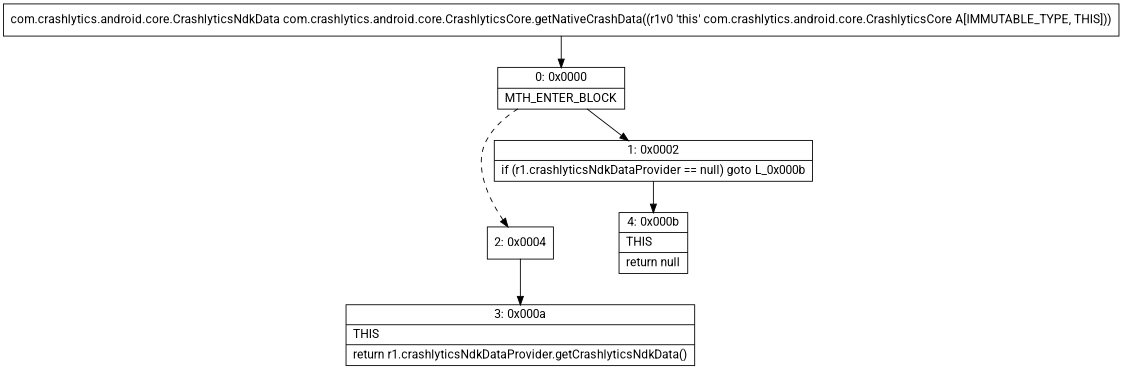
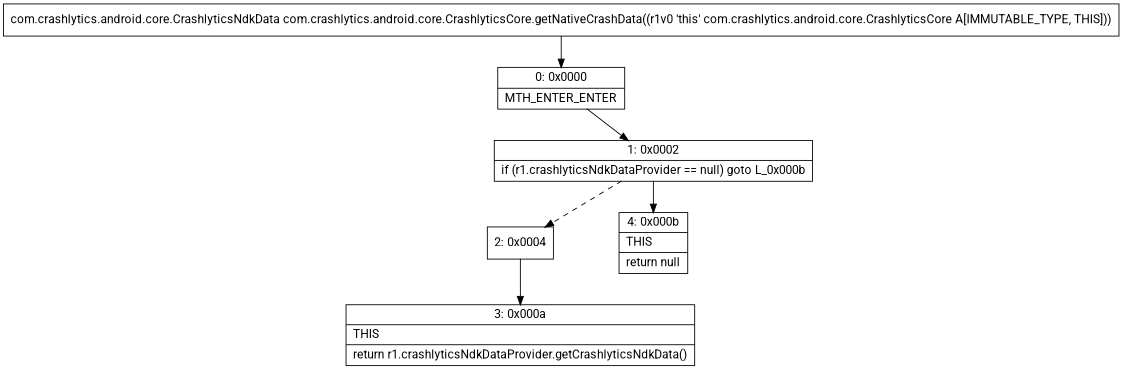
(561, 98) -> (561, 98)
(481, 160) -> (587, 202)
